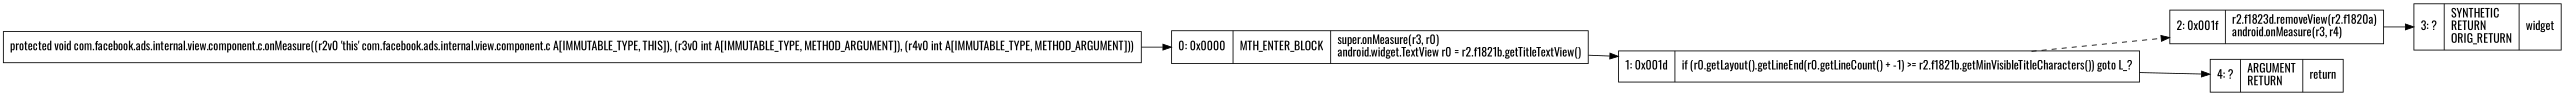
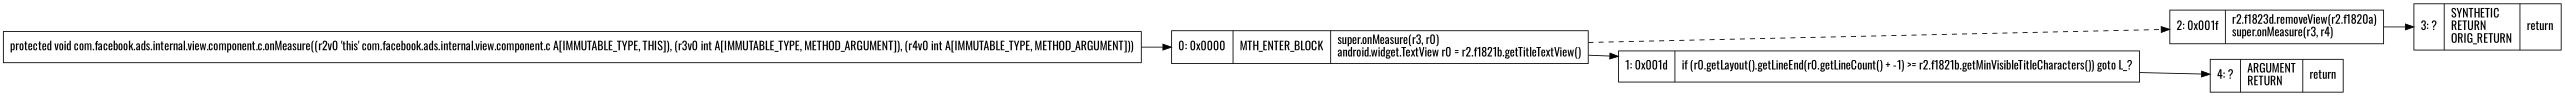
(2540, 27) -> (2540, 27)
(2287, 33) -> (2283, 33)
(2096, 45) -> (1875, 36)
